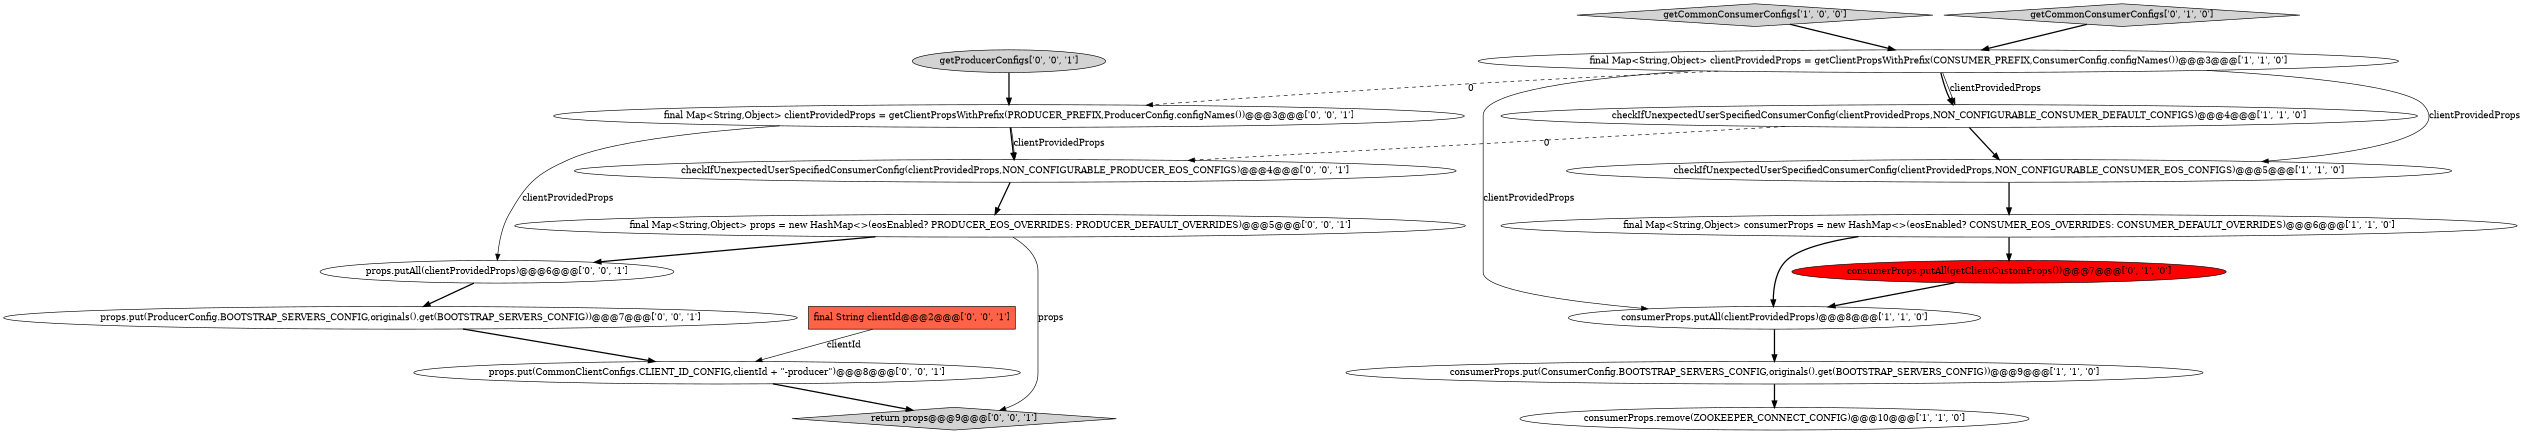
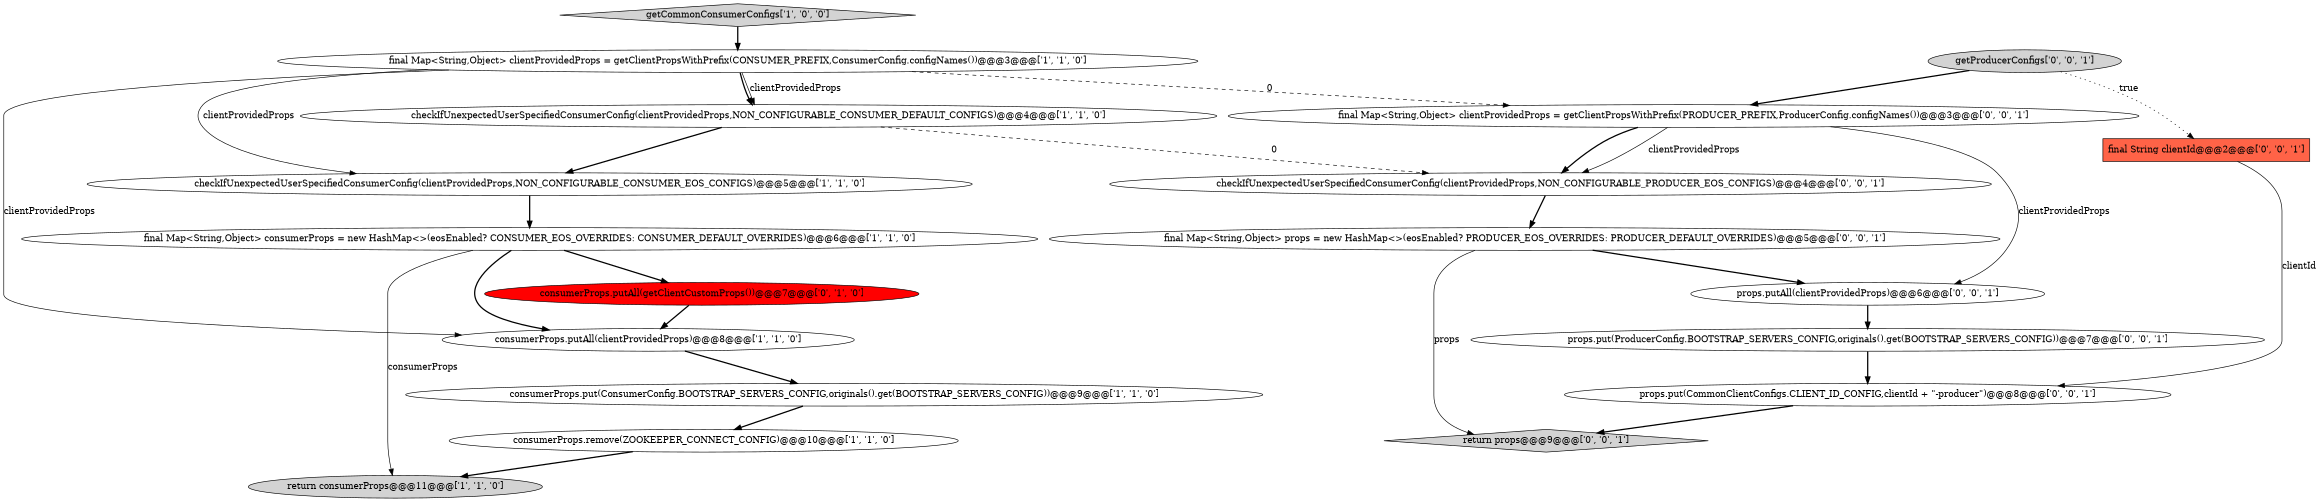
(2122, 15) -> none
none -> (2128, 97)
none -> (395, 487)
